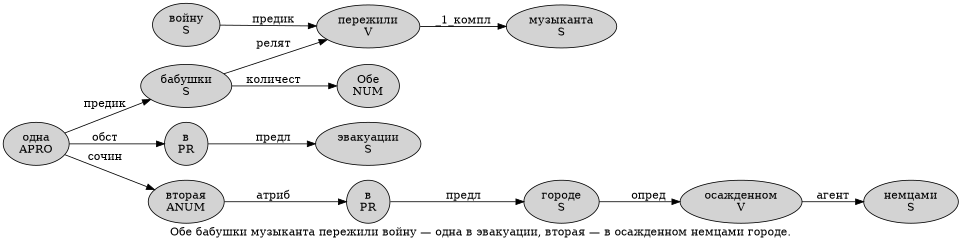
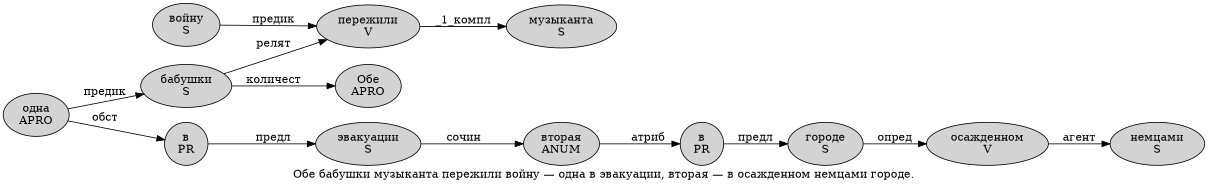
(368, 86) -> (368, 86)
(106, 171) -> (468, 144)
